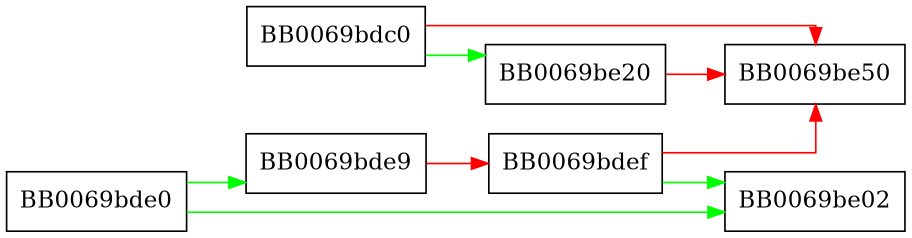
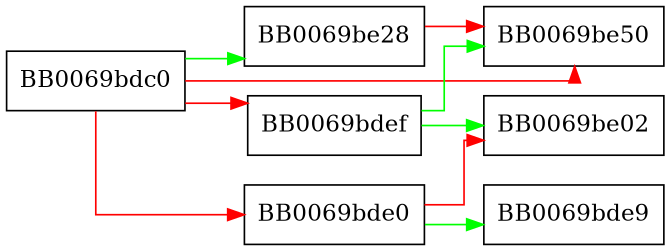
(576, 74) -> (334, 36)
(755, 153) -> (444, 70)
(449, 163) -> (208, 103)
(447, 212) -> (464, 191)
none -> (110, 215)
